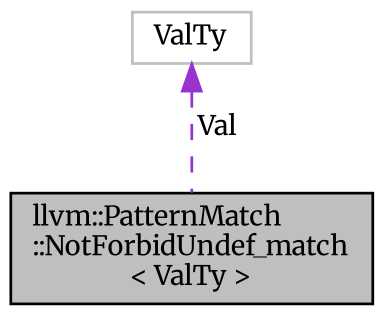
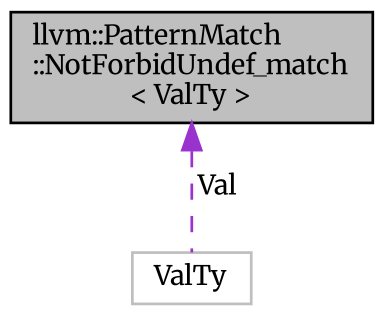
(192, 142) -> (192, 202)
